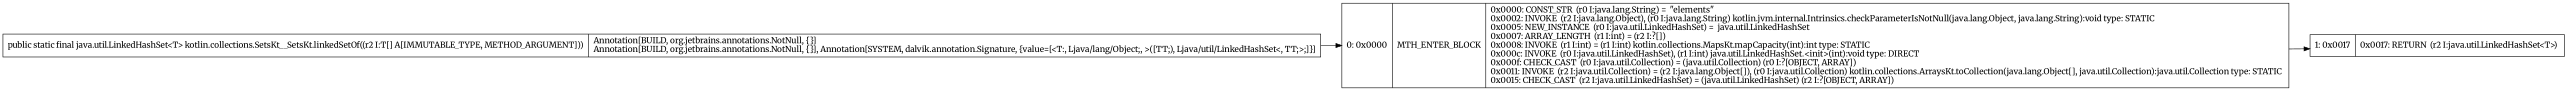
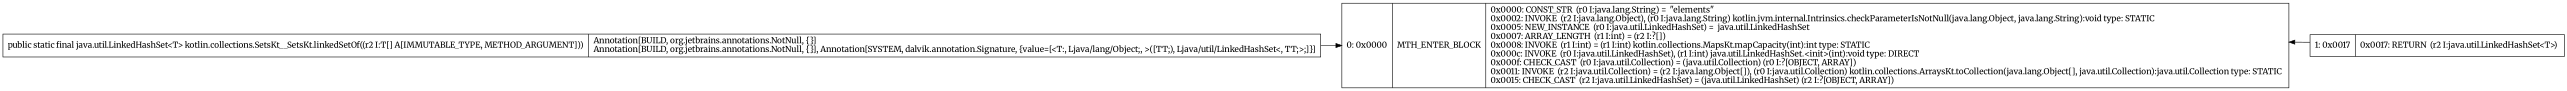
(2296, 49) -> (2302, 42)
